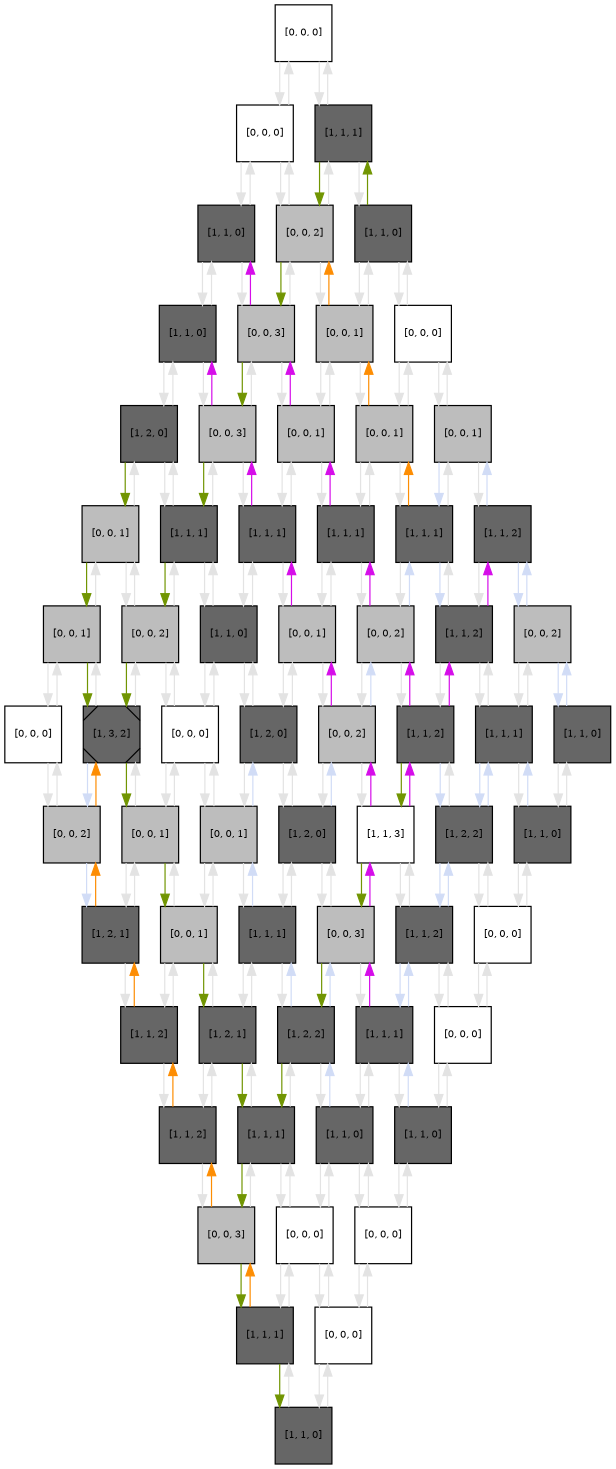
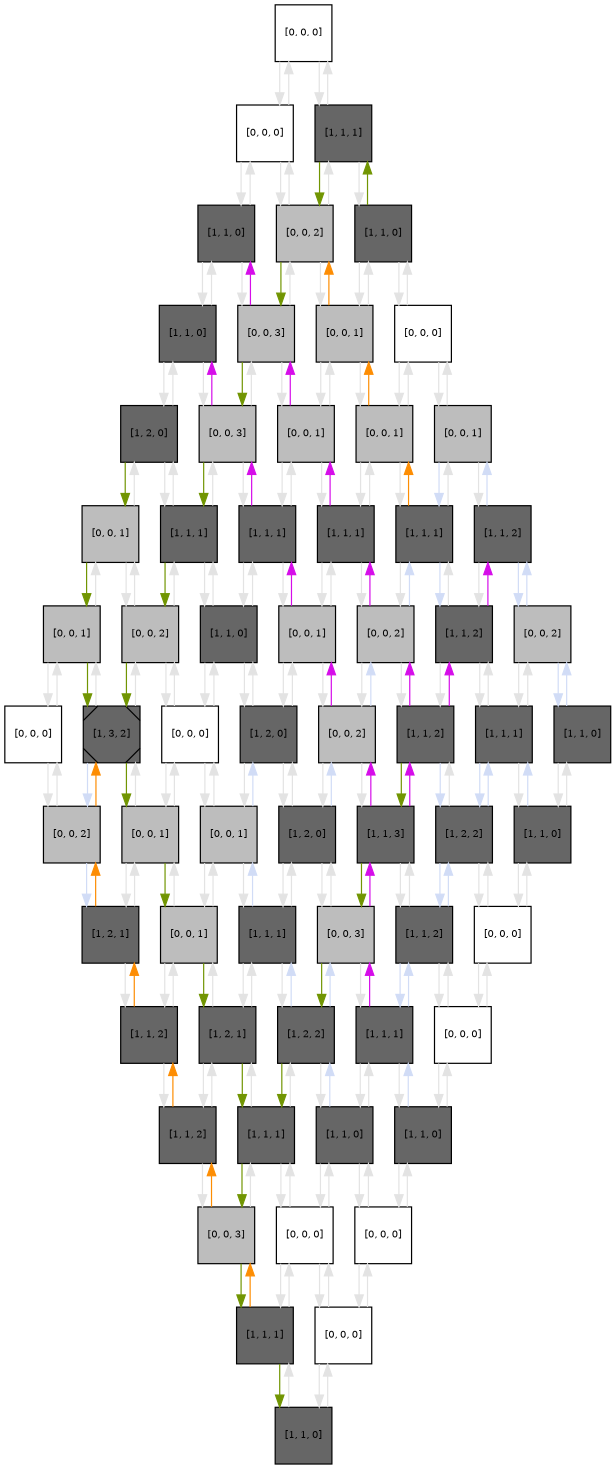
(386, 835) -> (386, 835)
